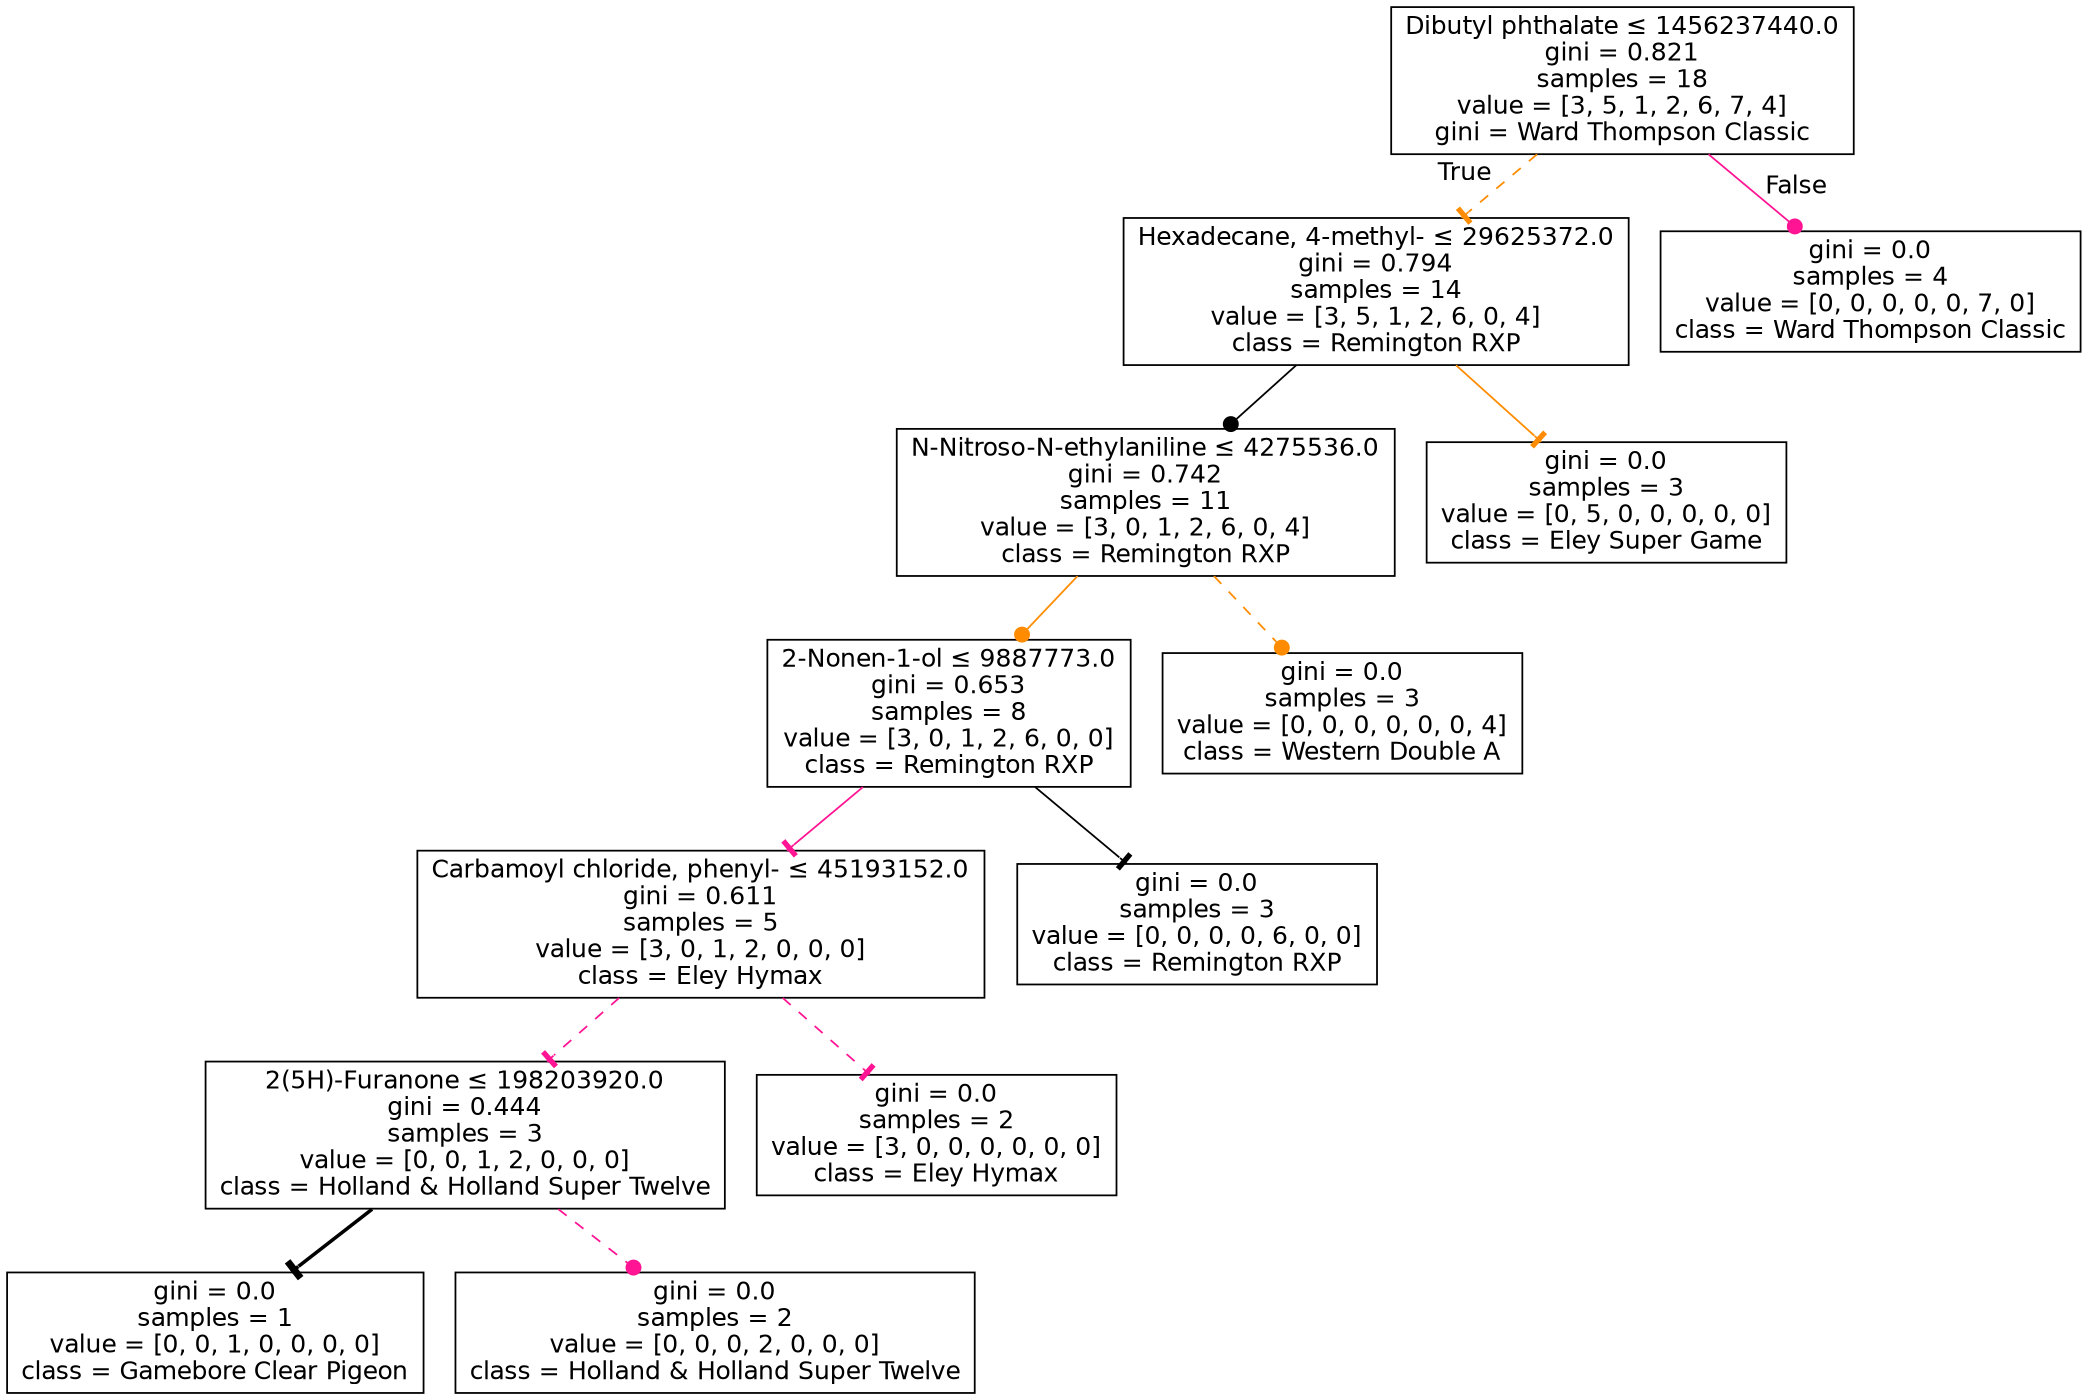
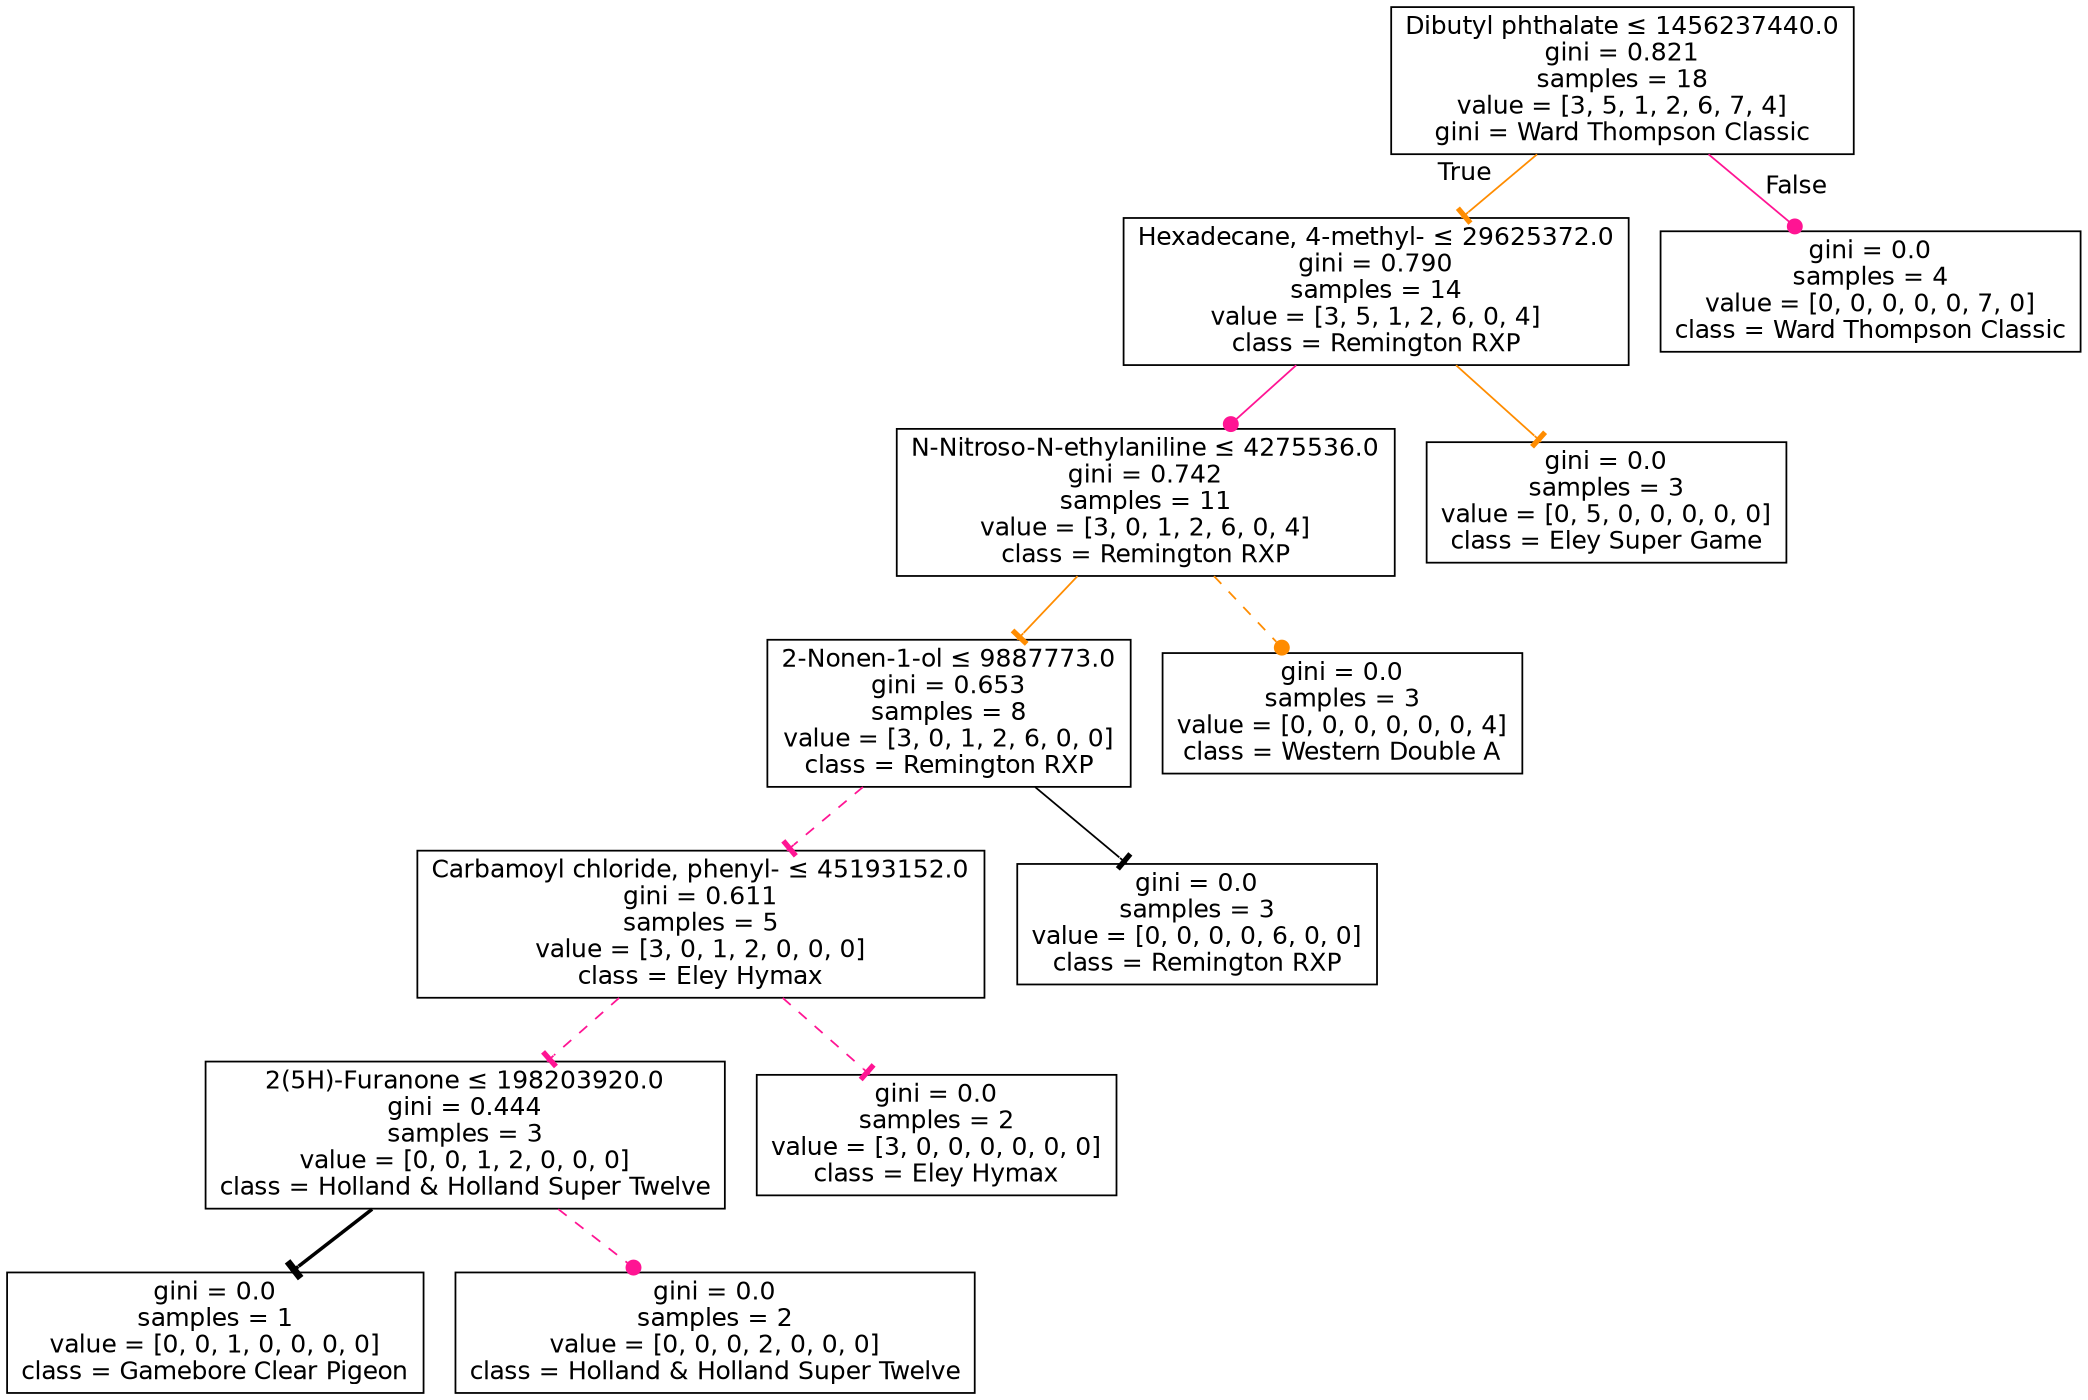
(1503, 183) -> (1503, 183)
(1376, 264) -> (1376, 264)
(1266, 392) -> (1266, 392)
(1052, 603) -> (1051, 605)
(828, 816) -> (828, 816)
